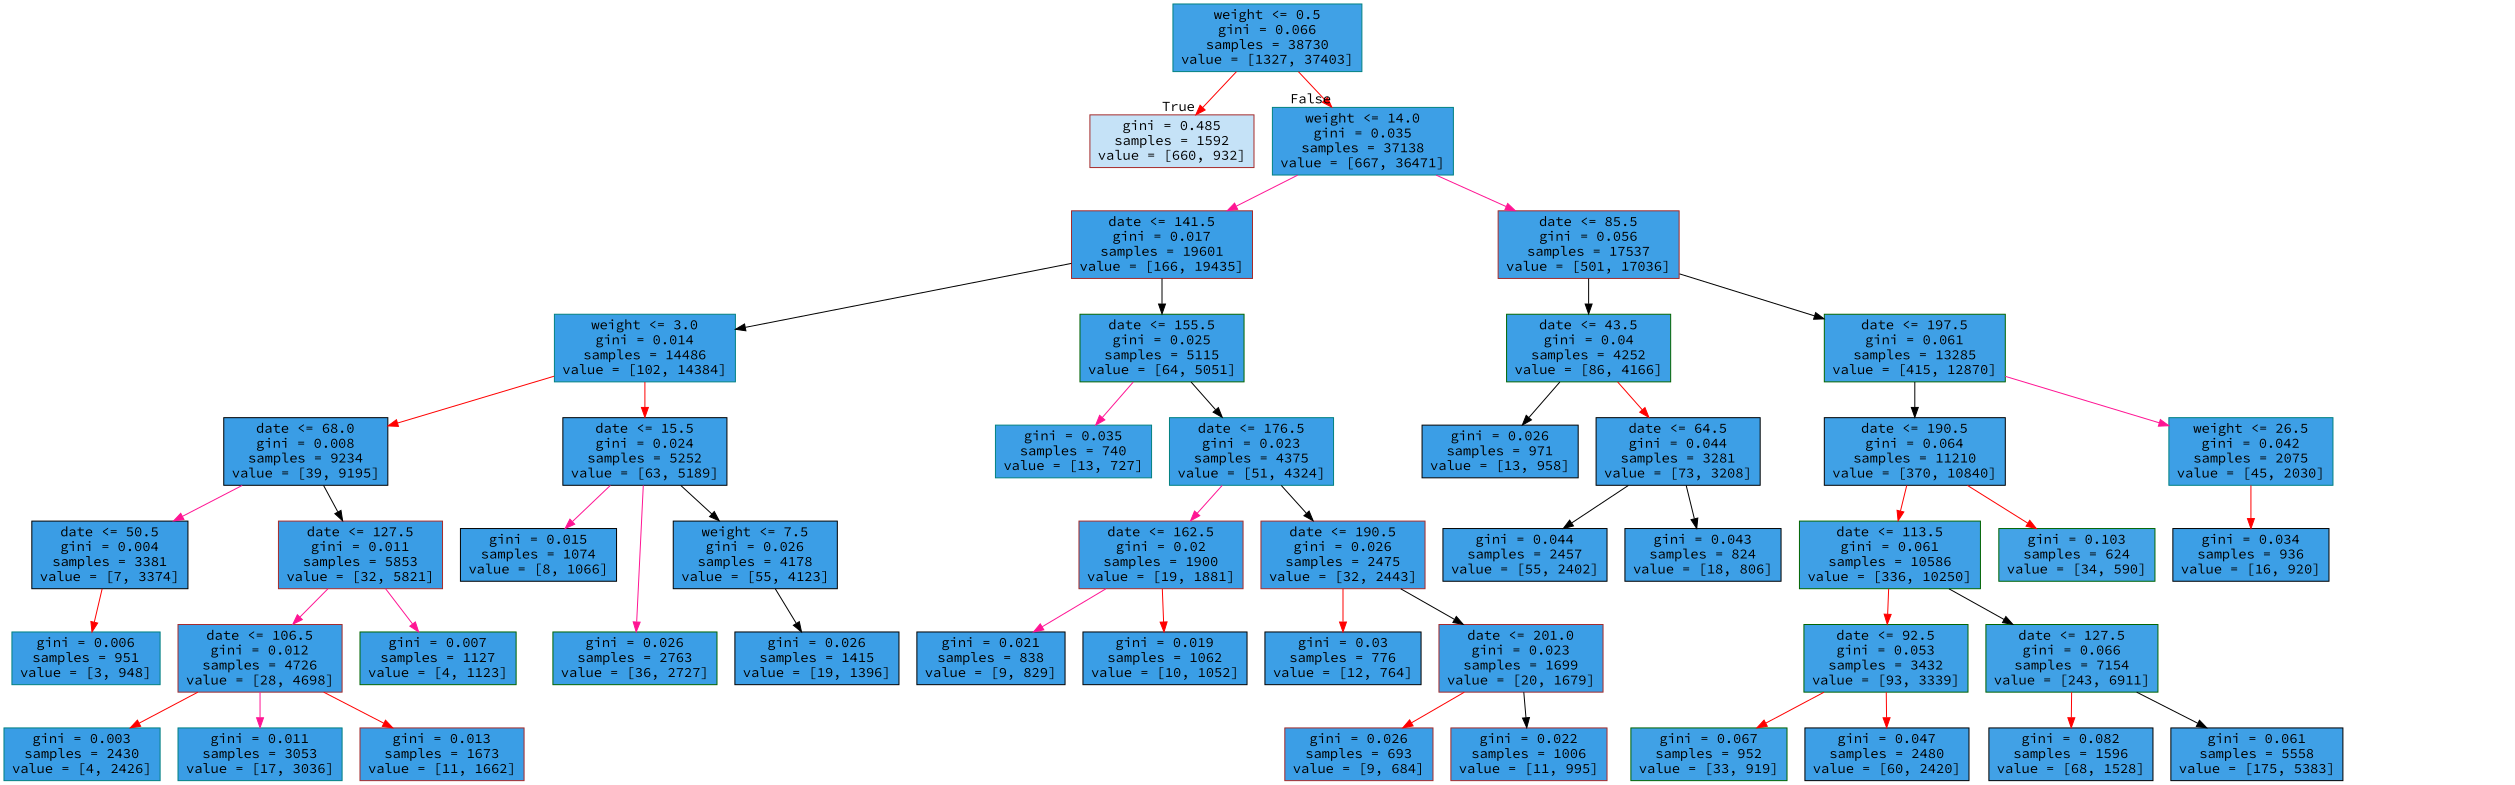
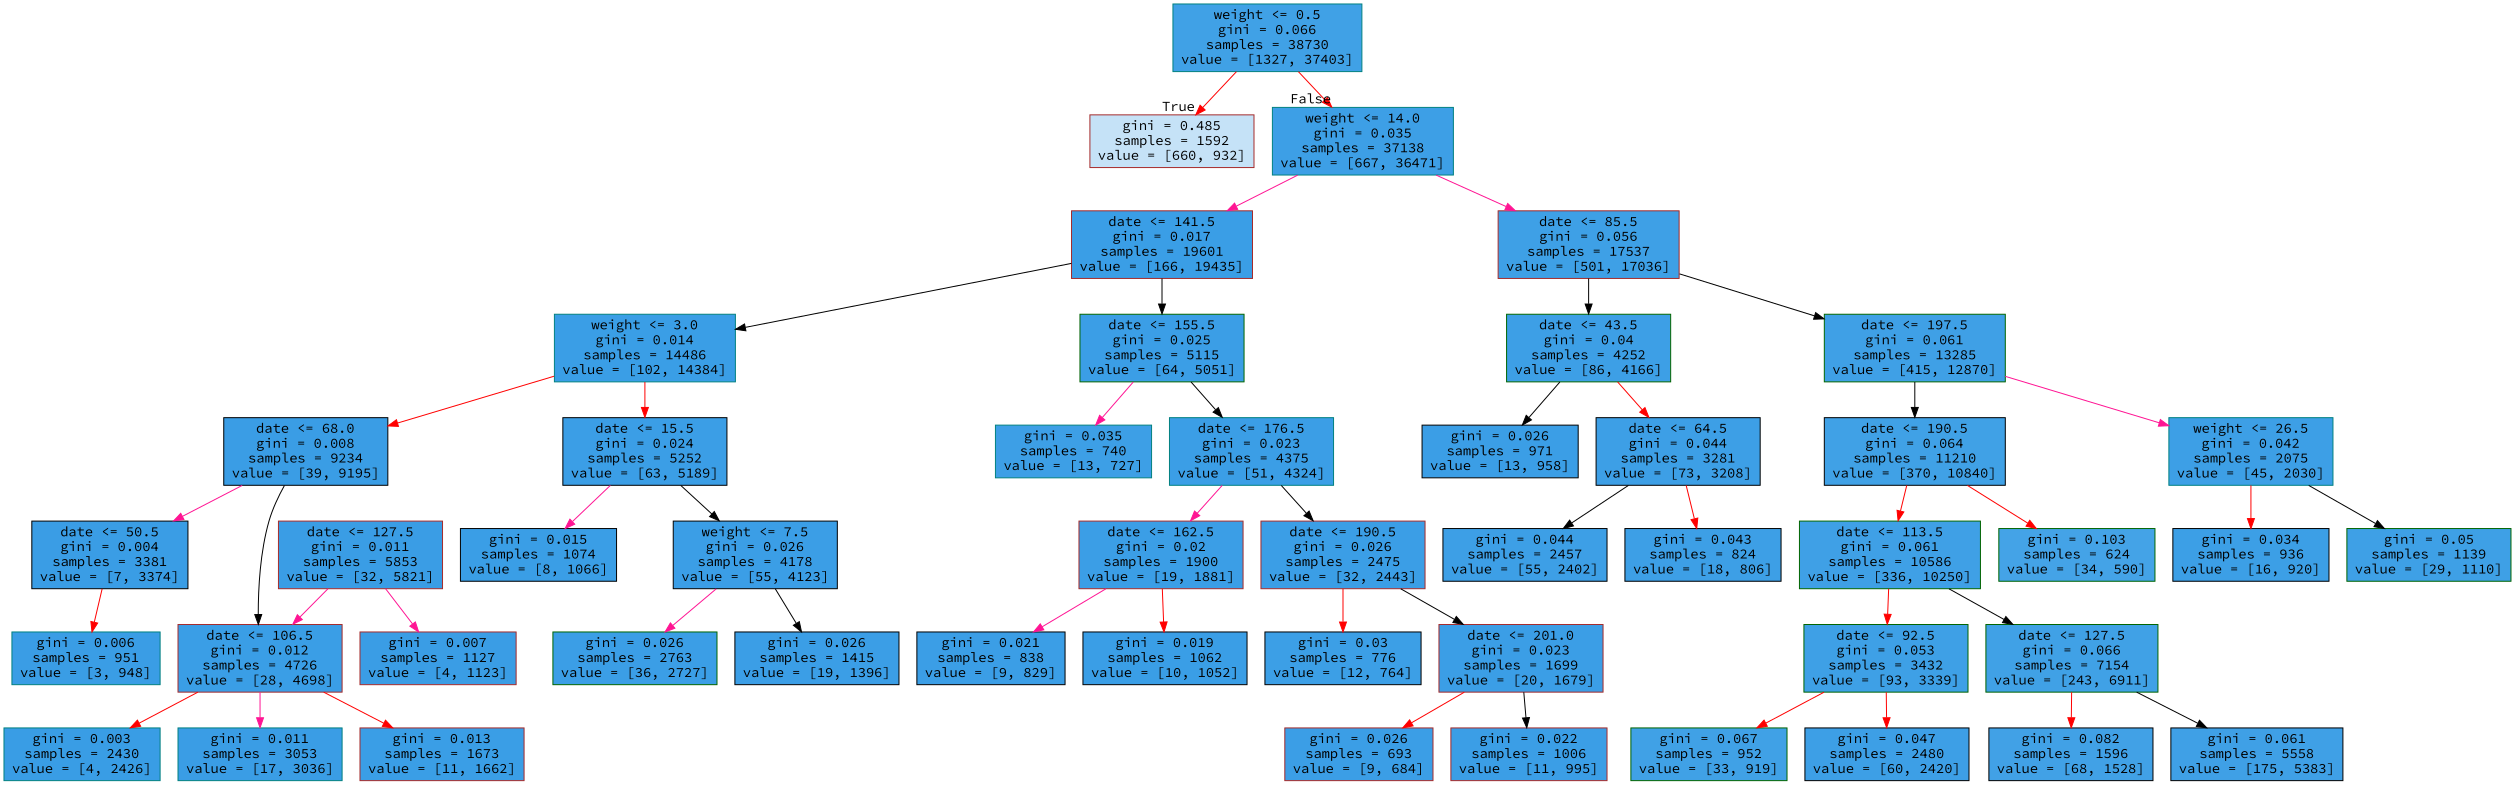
(331, 499) -> (263, 548)
(1690, 502) -> (1690, 502)
(640, 554) -> (695, 607)
none -> (2429, 555)
(438, 658) -> (438, 658)
